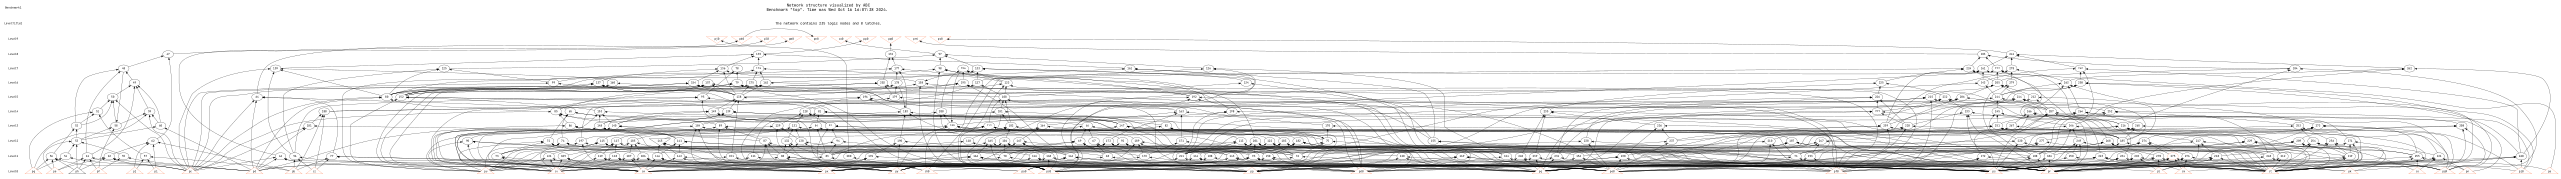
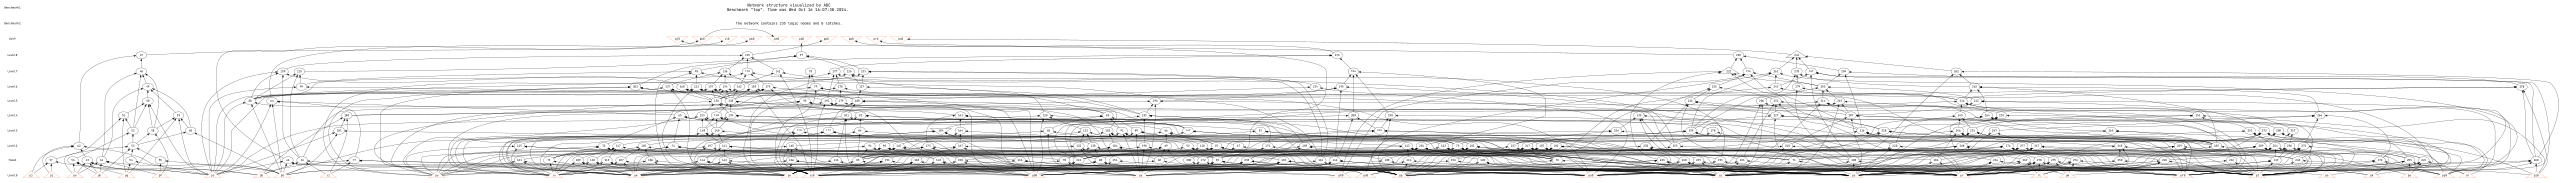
(13, 24) -> (12, 24)
(13, 39) -> (12, 39)
(2012, 54) -> (1797, 55)
(1997, 69) -> (1729, 72)
(965, 74) -> (734, 94)
(728, 83) -> (717, 80)
(120, 96) -> (158, 99)
(902, 96) -> (1060, 98)
(952, 96) -> (1346, 64)
(963, 107) -> (871, 111)
(950, 117) -> (1073, 120)
(698, 126) -> (941, 131)
none -> (2293, 131)
(660, 141) -> (899, 146)
(1144, 151) -> (1344, 154)
(13, 156) -> (12, 160)
(2173, 156) -> (2053, 160)
(1887, 163) -> (1967, 168)
(77, 172) -> (100, 176)
